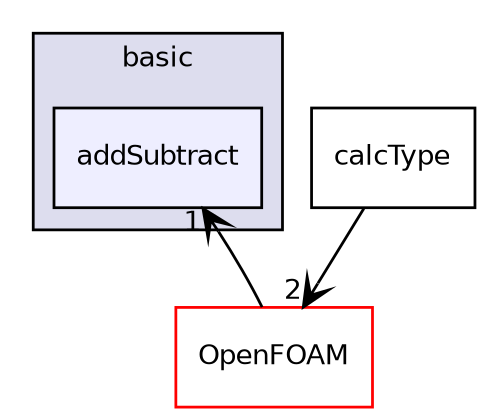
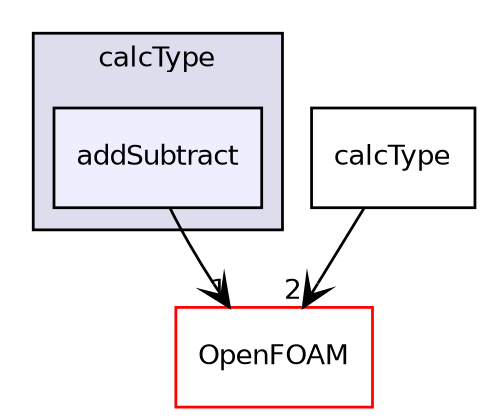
(158, 60) -> (158, 60)
(241, 269) -> (191, 247)
